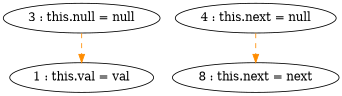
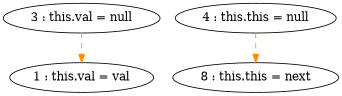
(82, 18) -> (82, 18)
(256, 18) -> (256, 18)
(256, 78) -> (256, 78)
